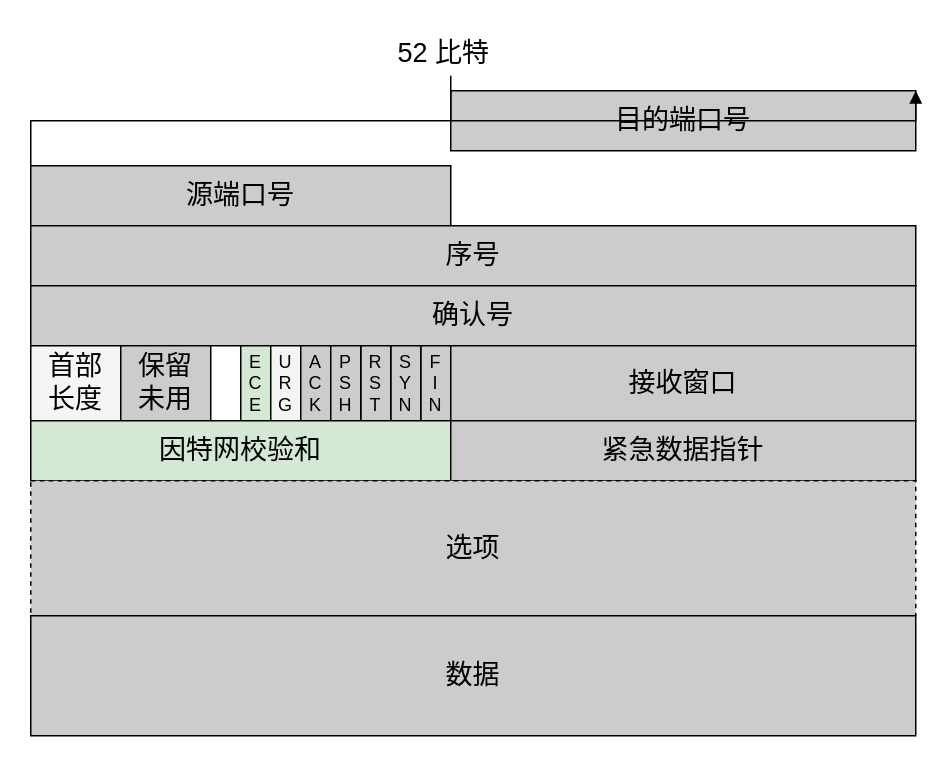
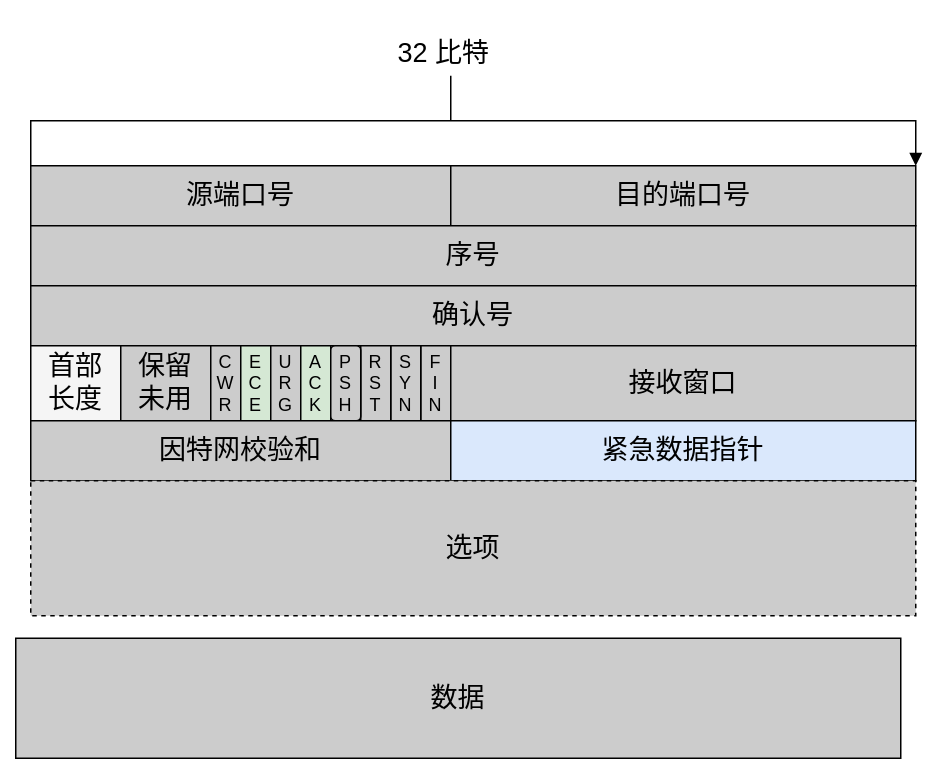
(444, 53) -> (444, 53)
(683, 121) -> (683, 196)
none -> (226, 383)
(286, 383) -> (286, 383)
(316, 383) -> (316, 383)
(346, 383) -> (346, 383)
(241, 451) -> (241, 451)
(683, 451) -> (683, 451)
(473, 676) -> (458, 698)
